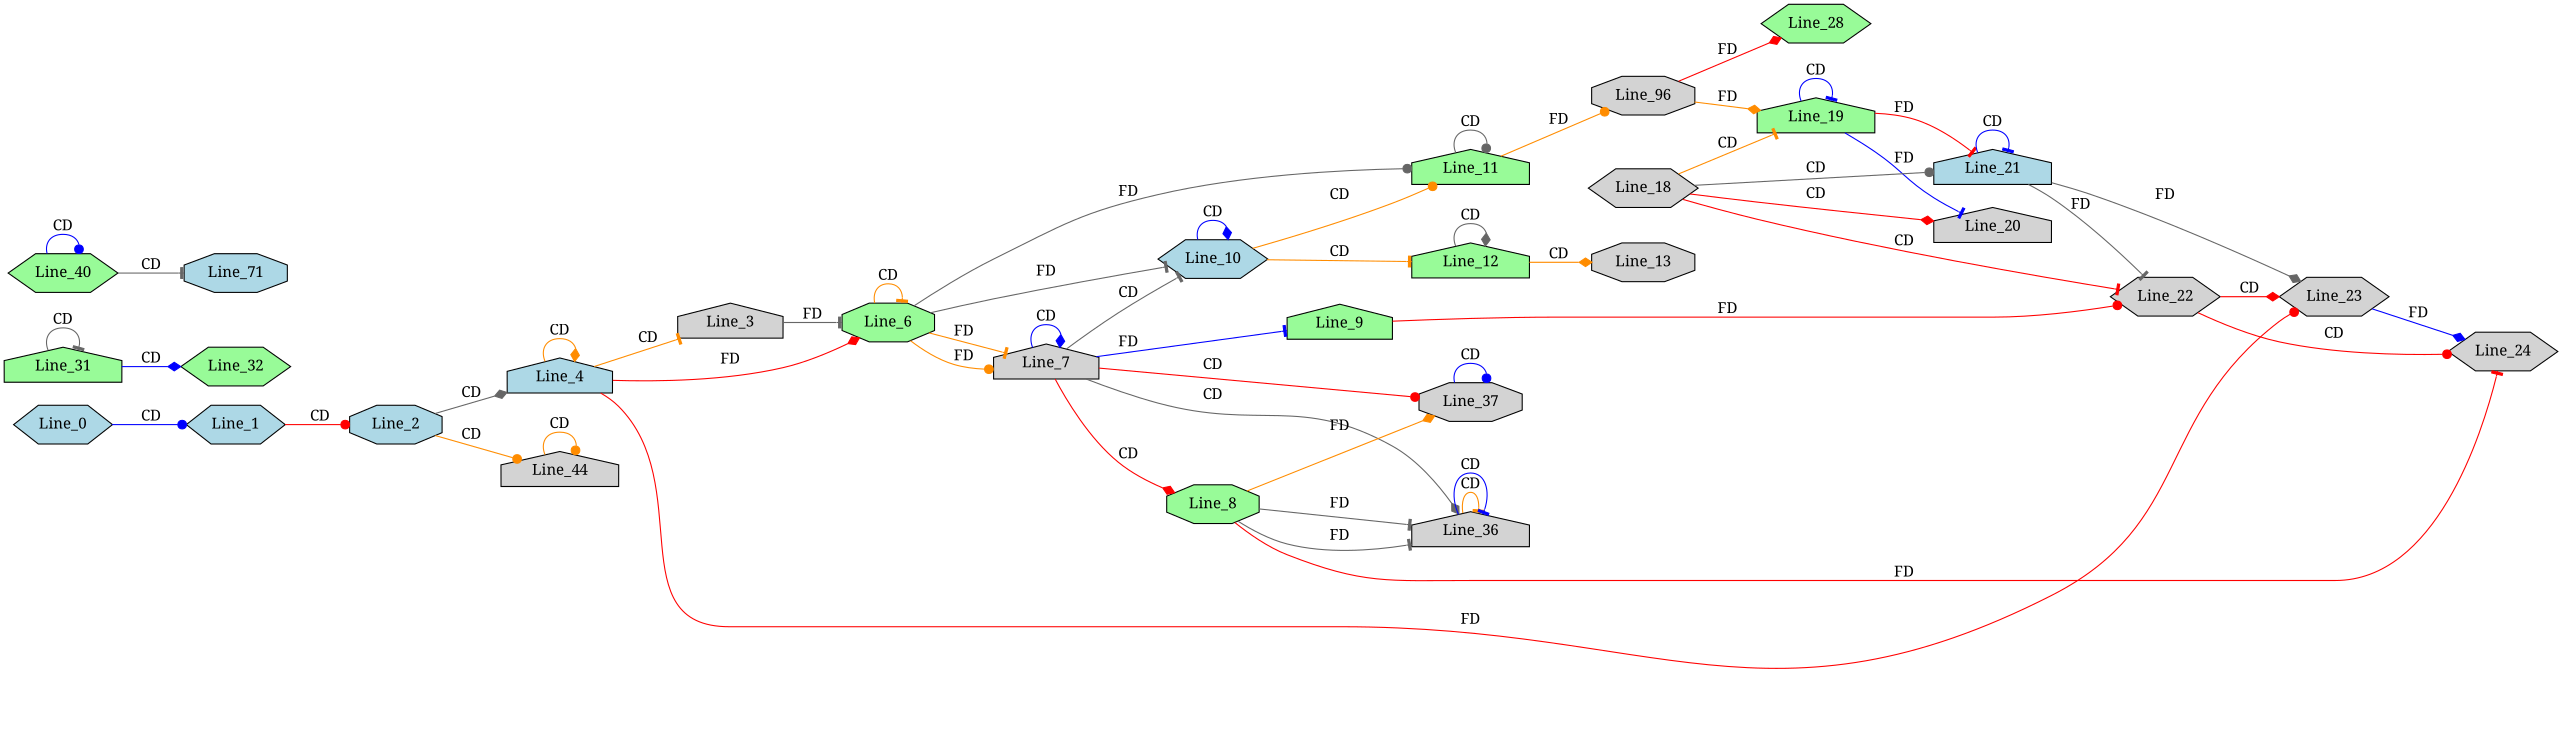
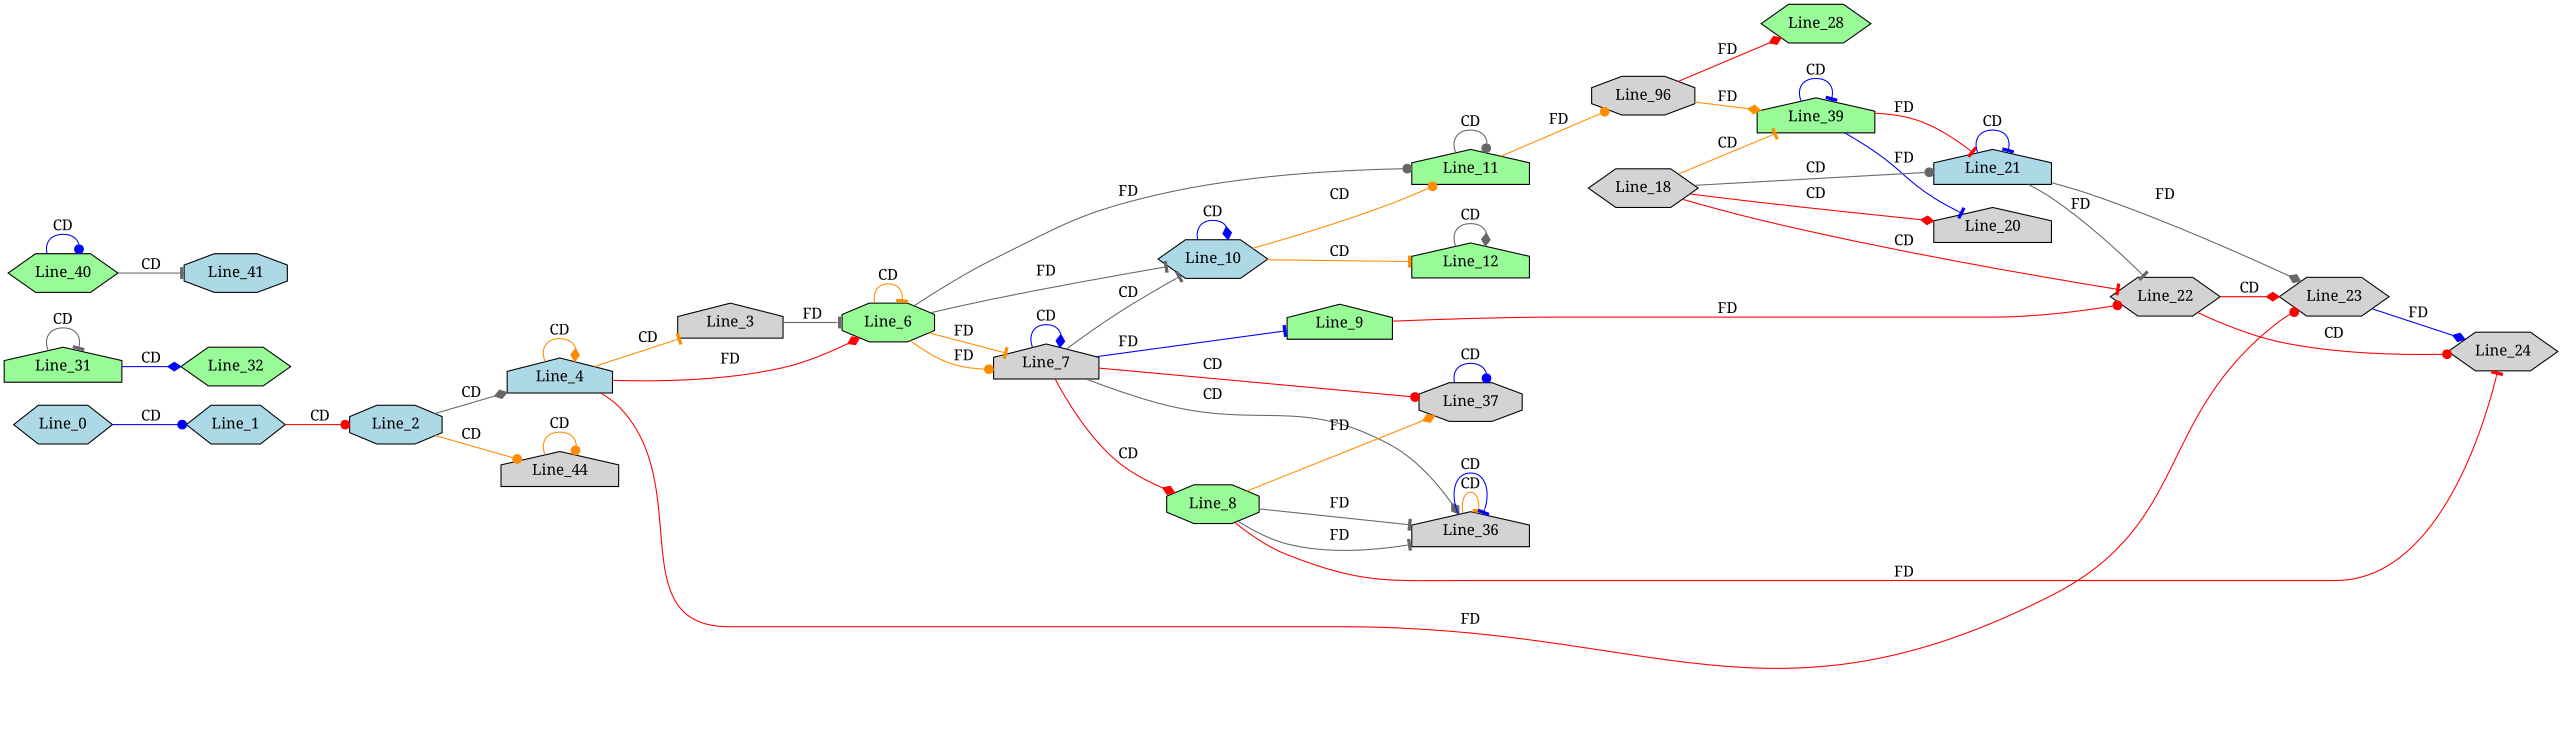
(1816, 117) -> (1816, 117)
(1643, 262) -> none
(236, 273) -> (236, 273)
